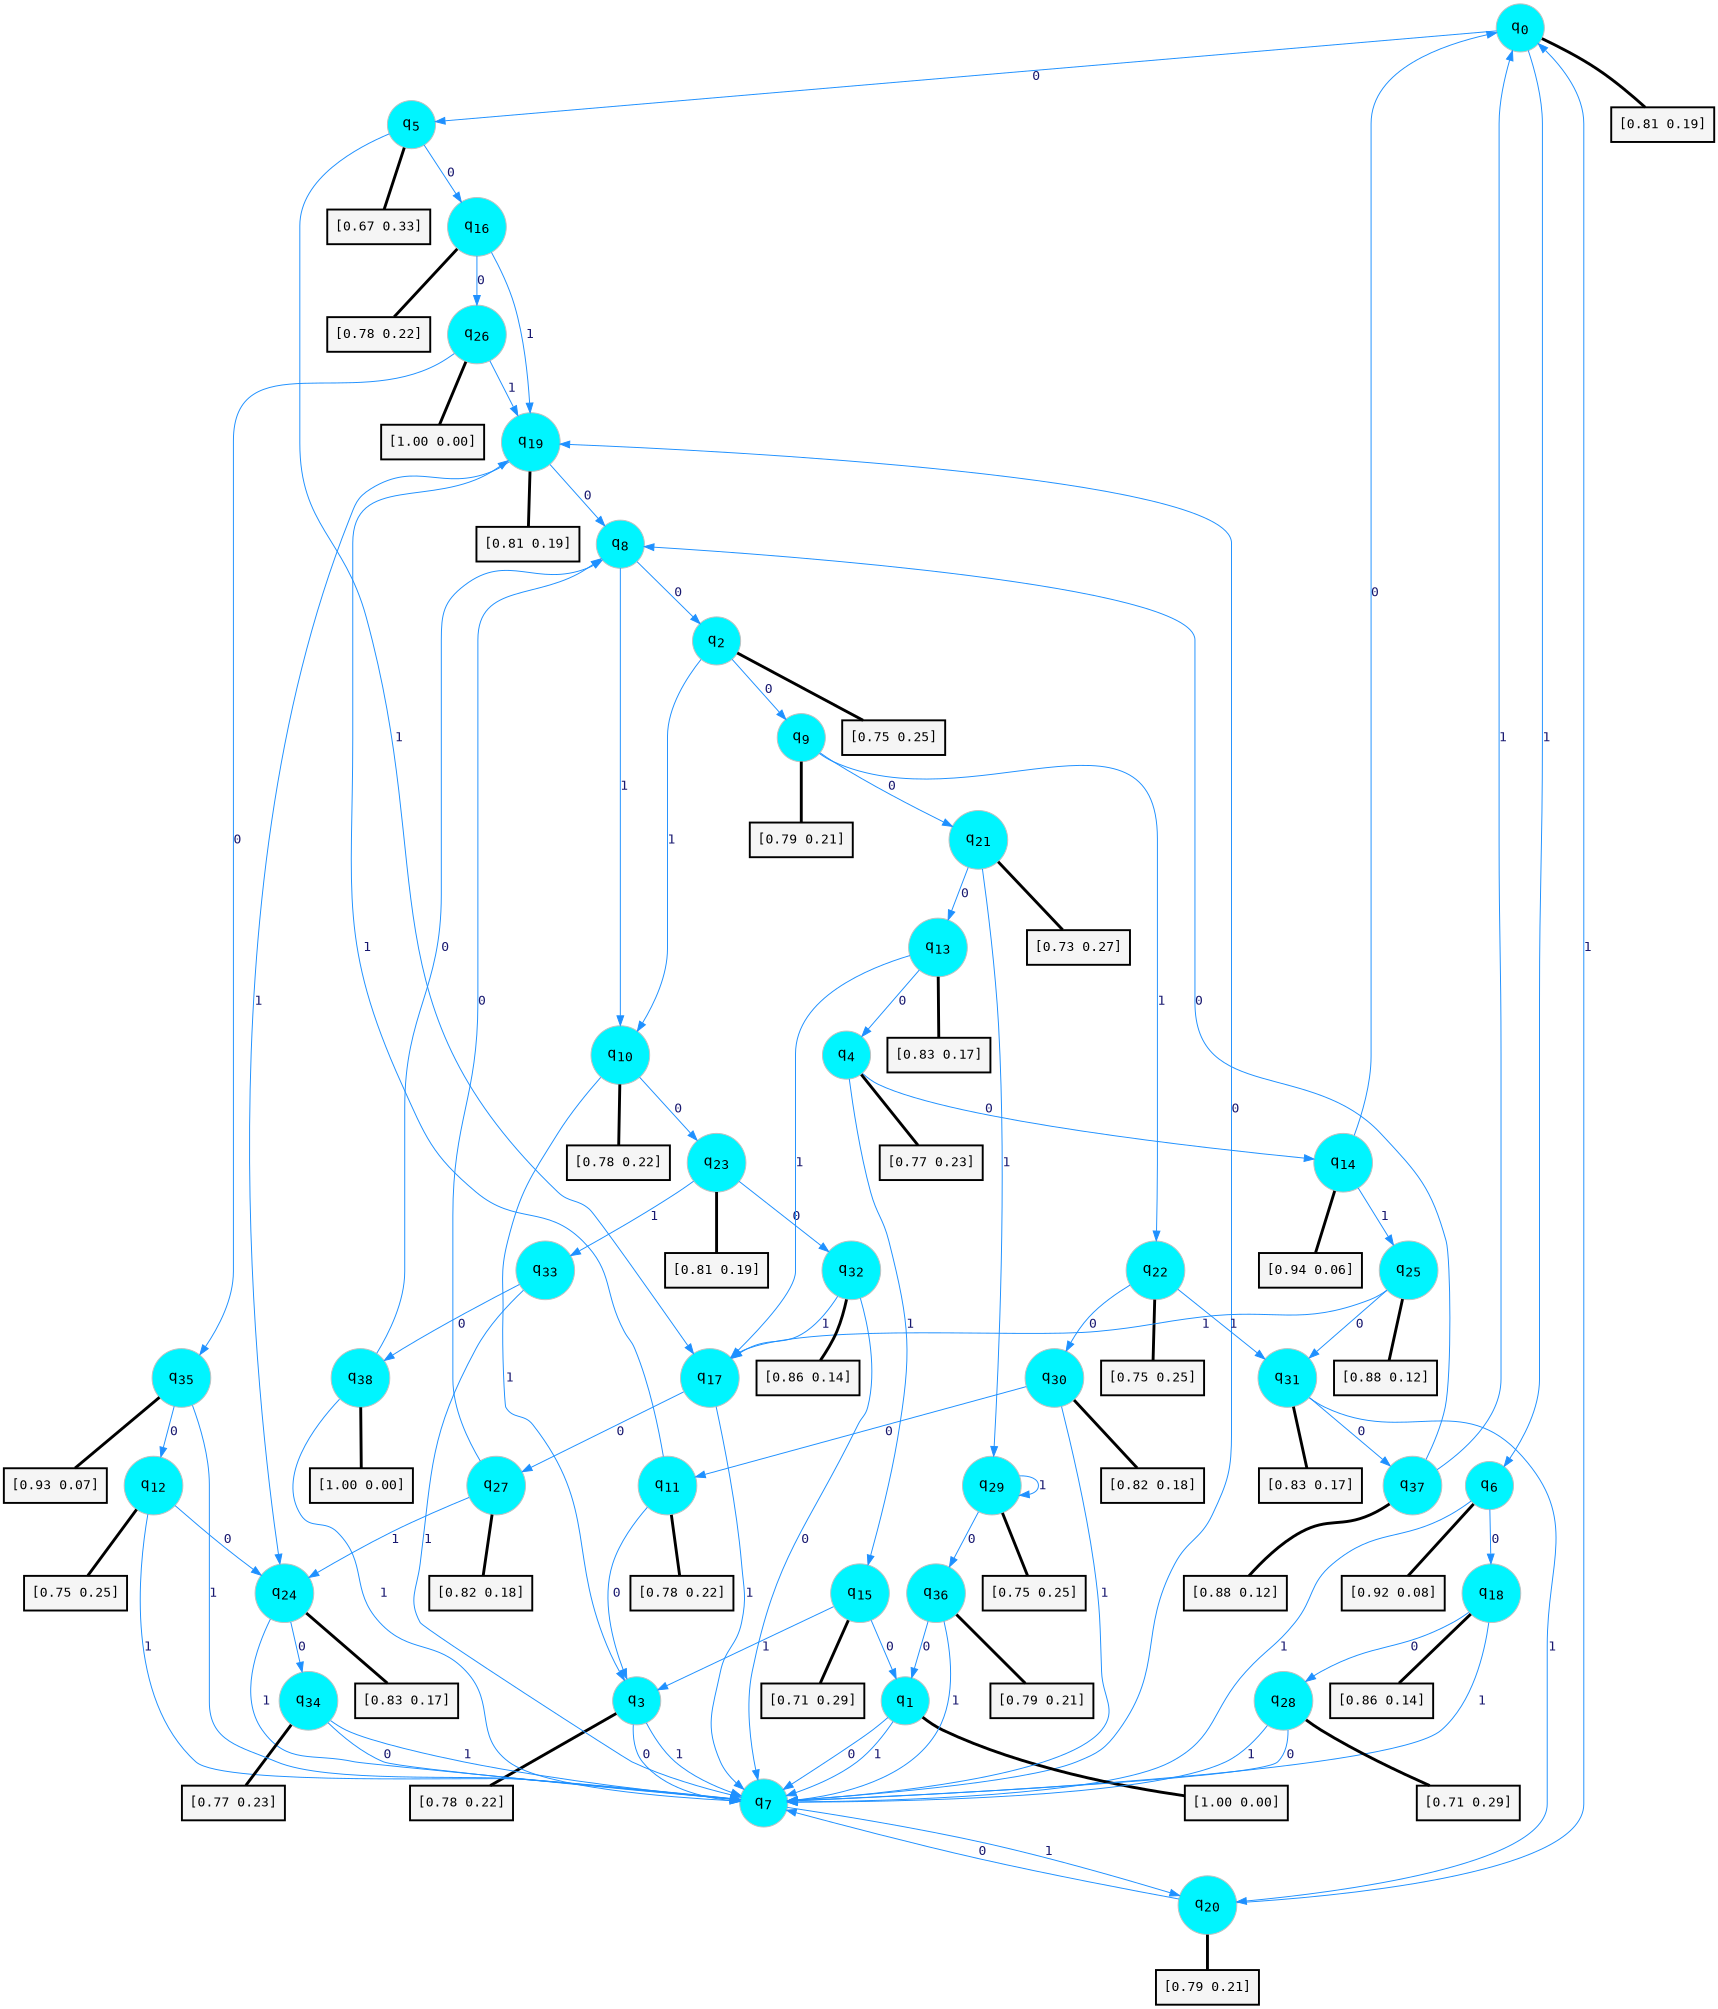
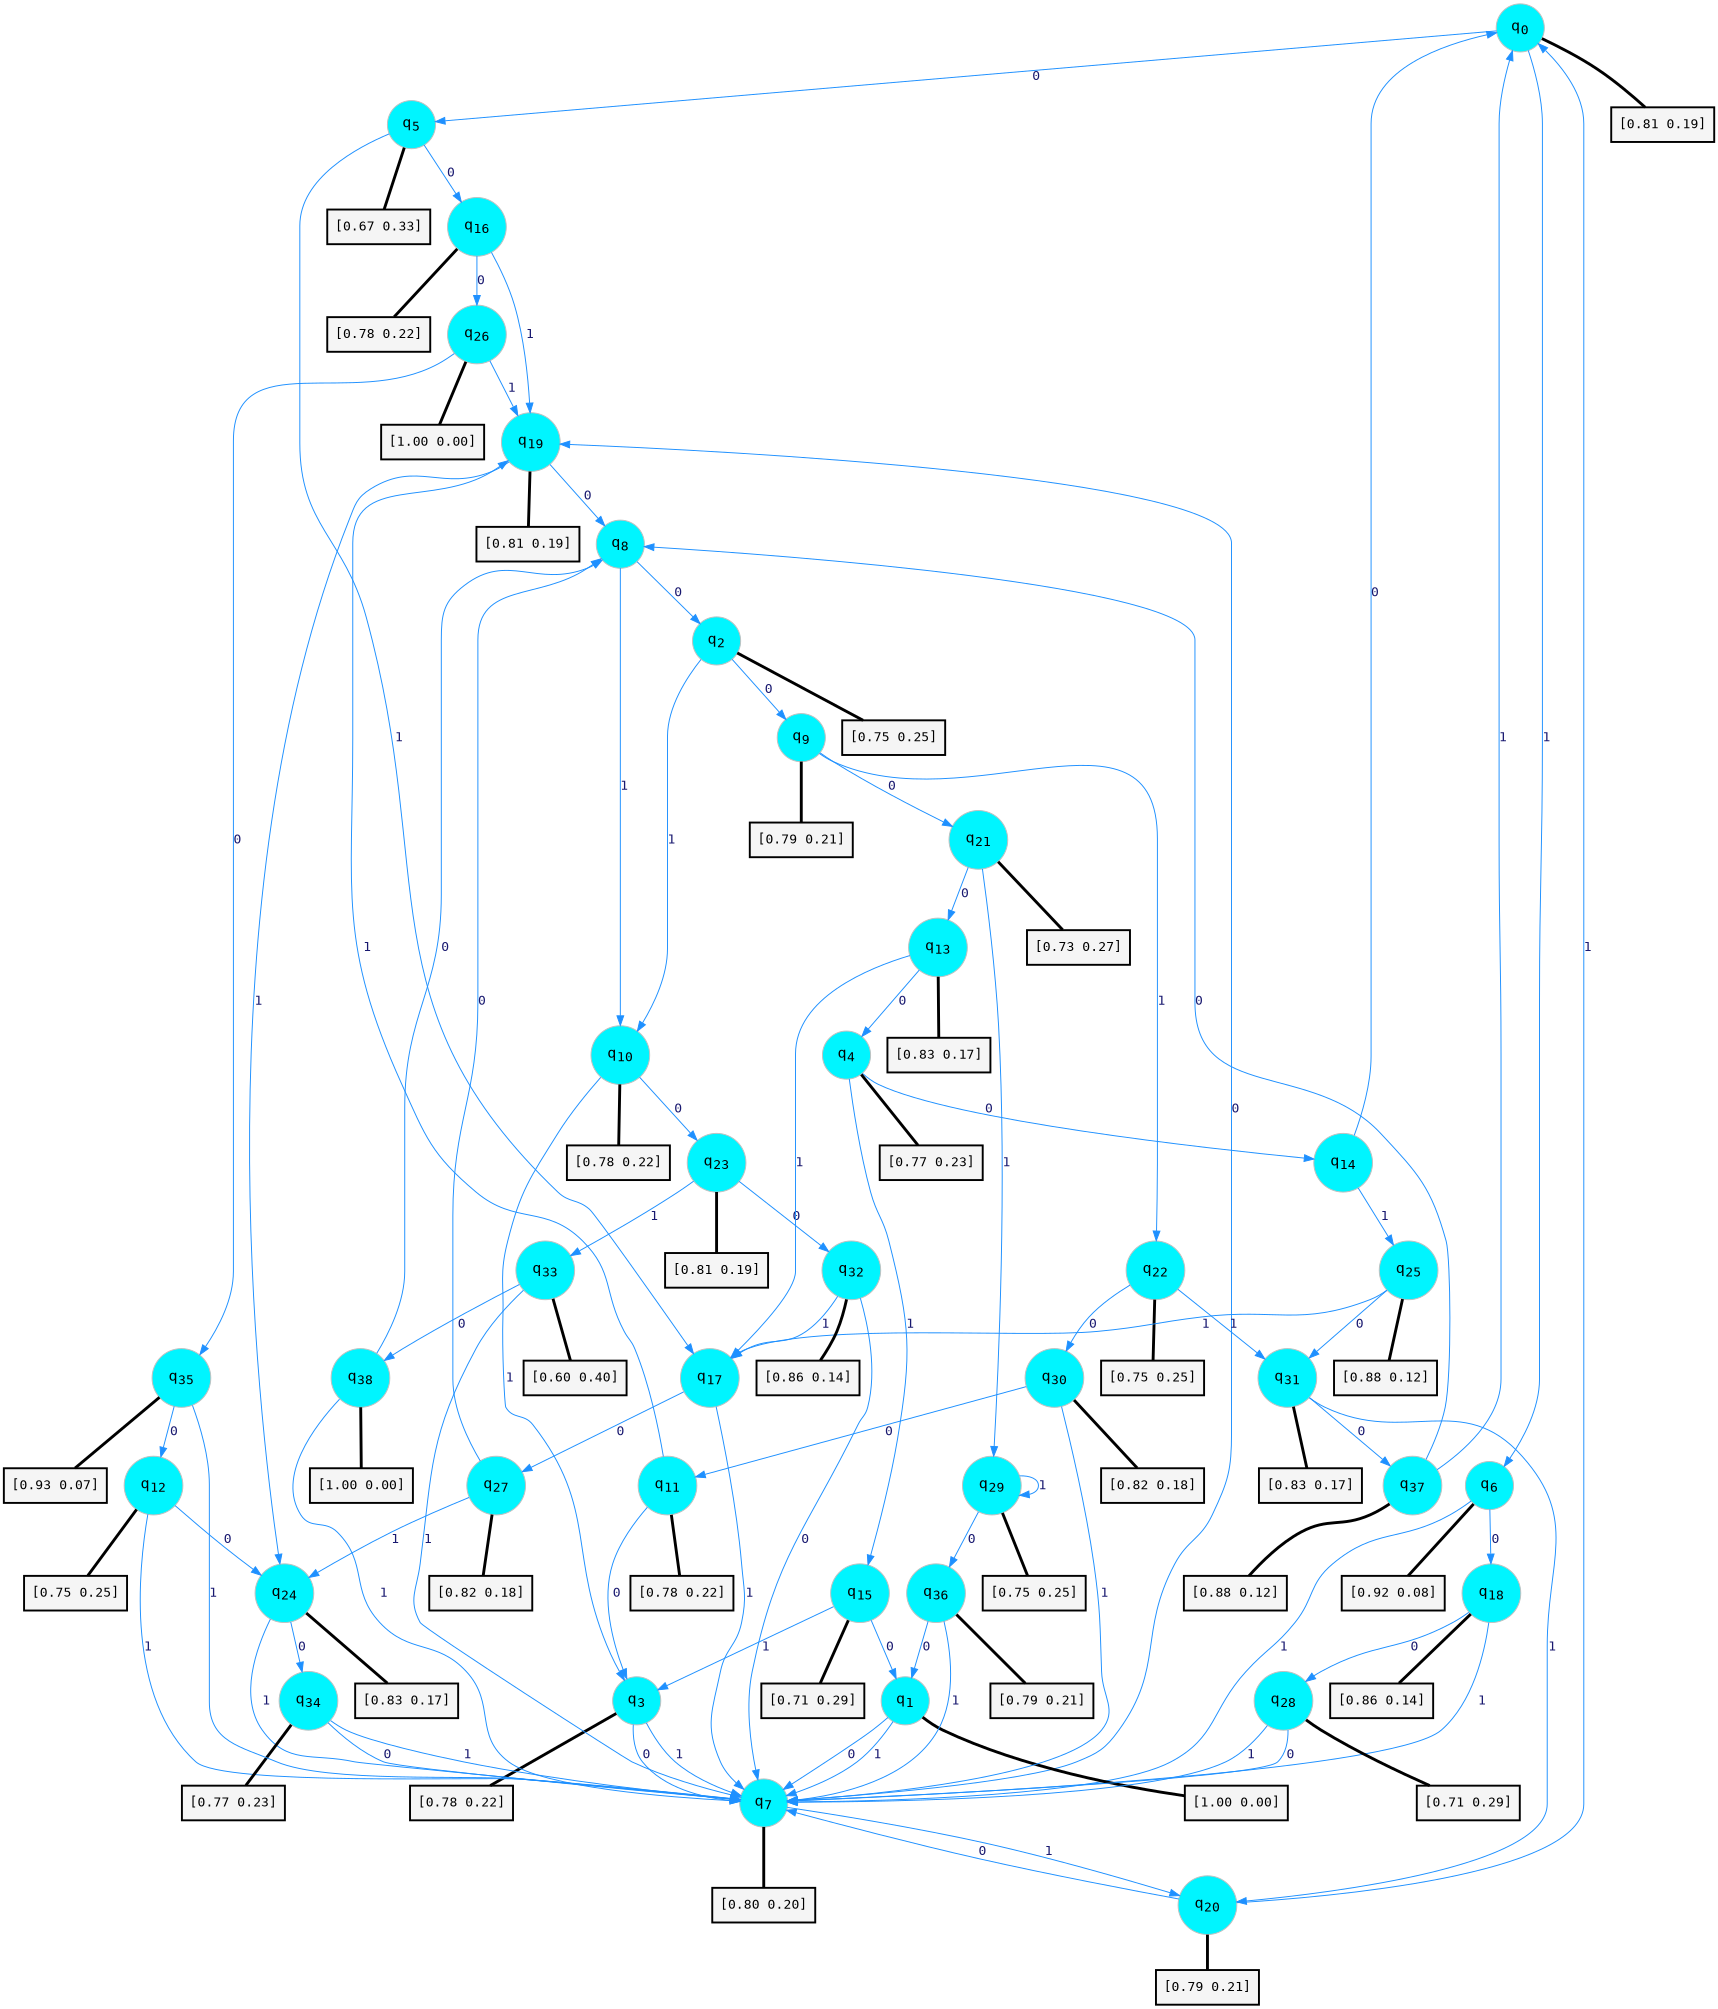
(1310, 1270) -> none
none -> (575, 1378)
none -> (764, 1905)
